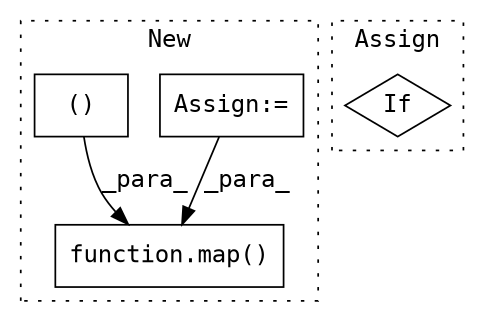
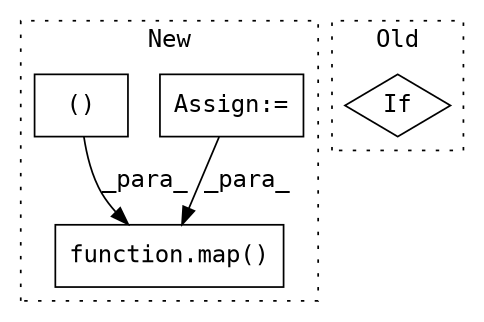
(398, 41) -> (398, 41)
